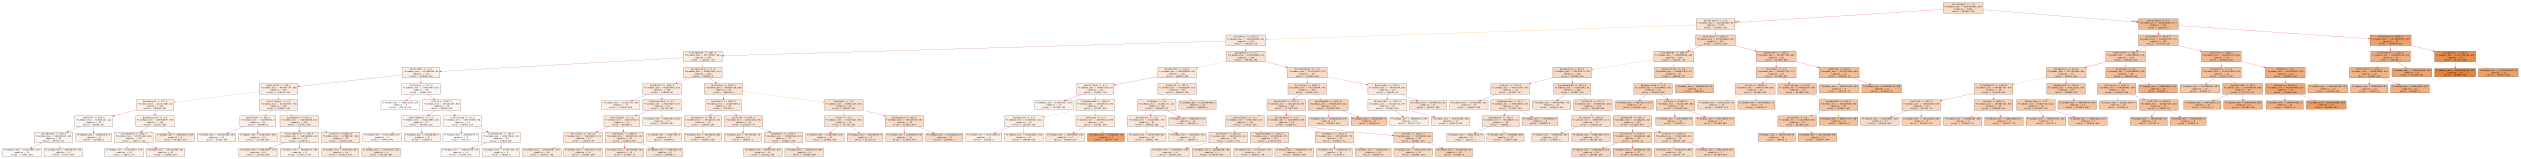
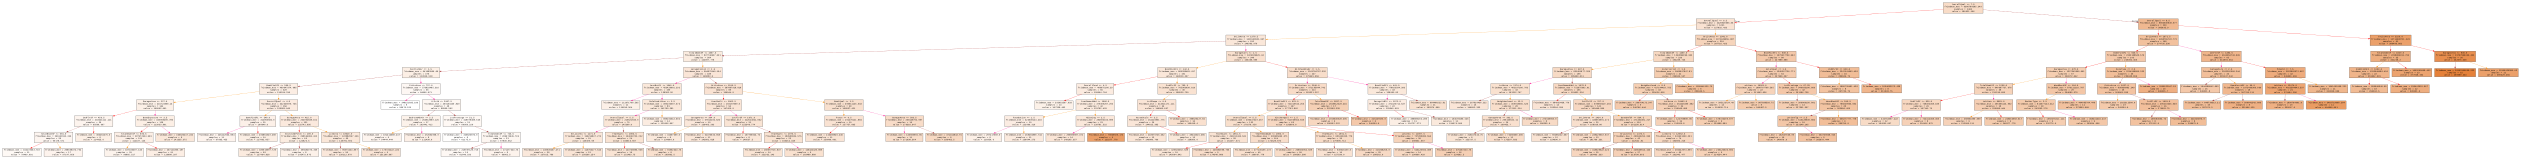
(1197, 105) -> none
none -> (1797, 105)
(865, 137) -> none
